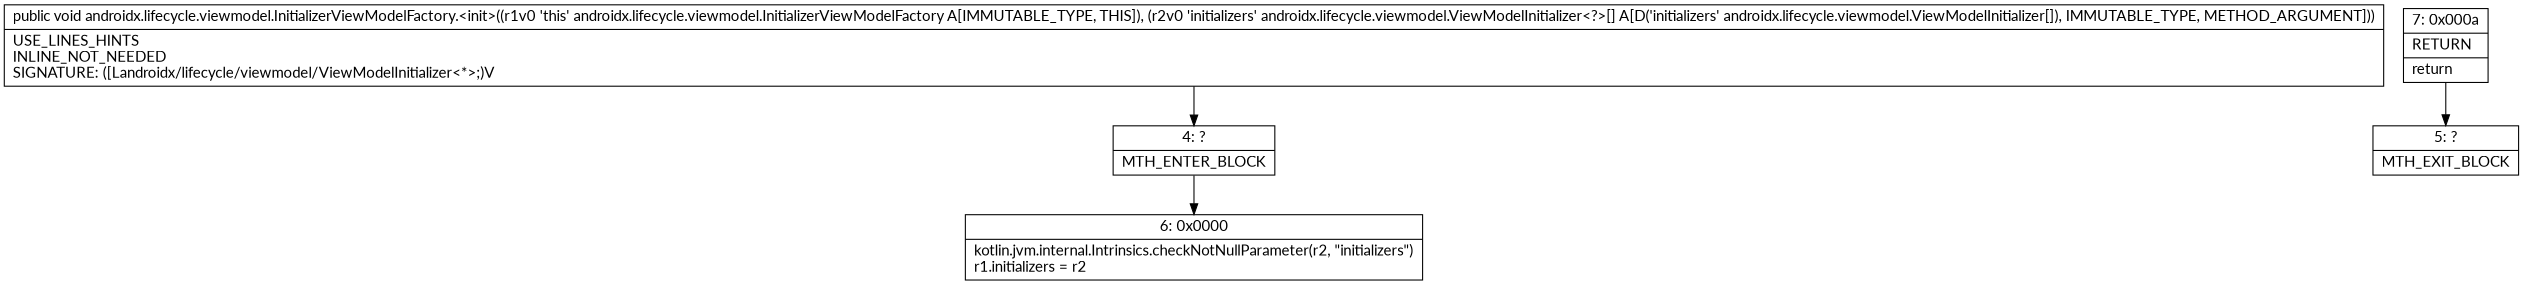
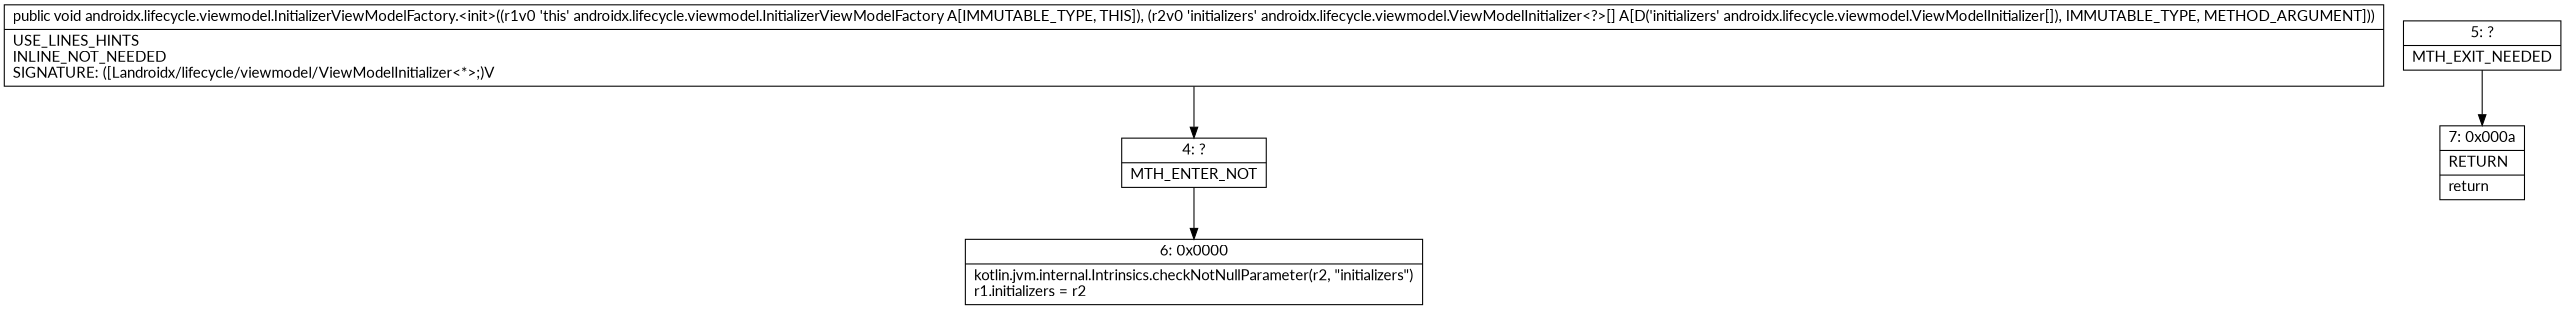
(2446, 99) -> (2482, 92)
(1194, 162) -> (1194, 175)
(2446, 162) -> (2482, 57)
